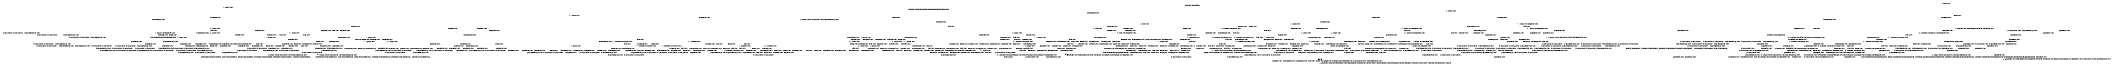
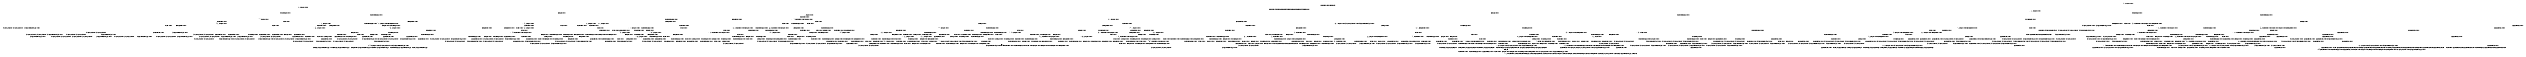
none -> (629, 29)
none -> (542, 30)
(1938, 32) -> none
(1468, 41) -> (2008, 41)
(1092, 43) -> none
(447, 45) -> (1111, 36)
none -> (2264, 48)
